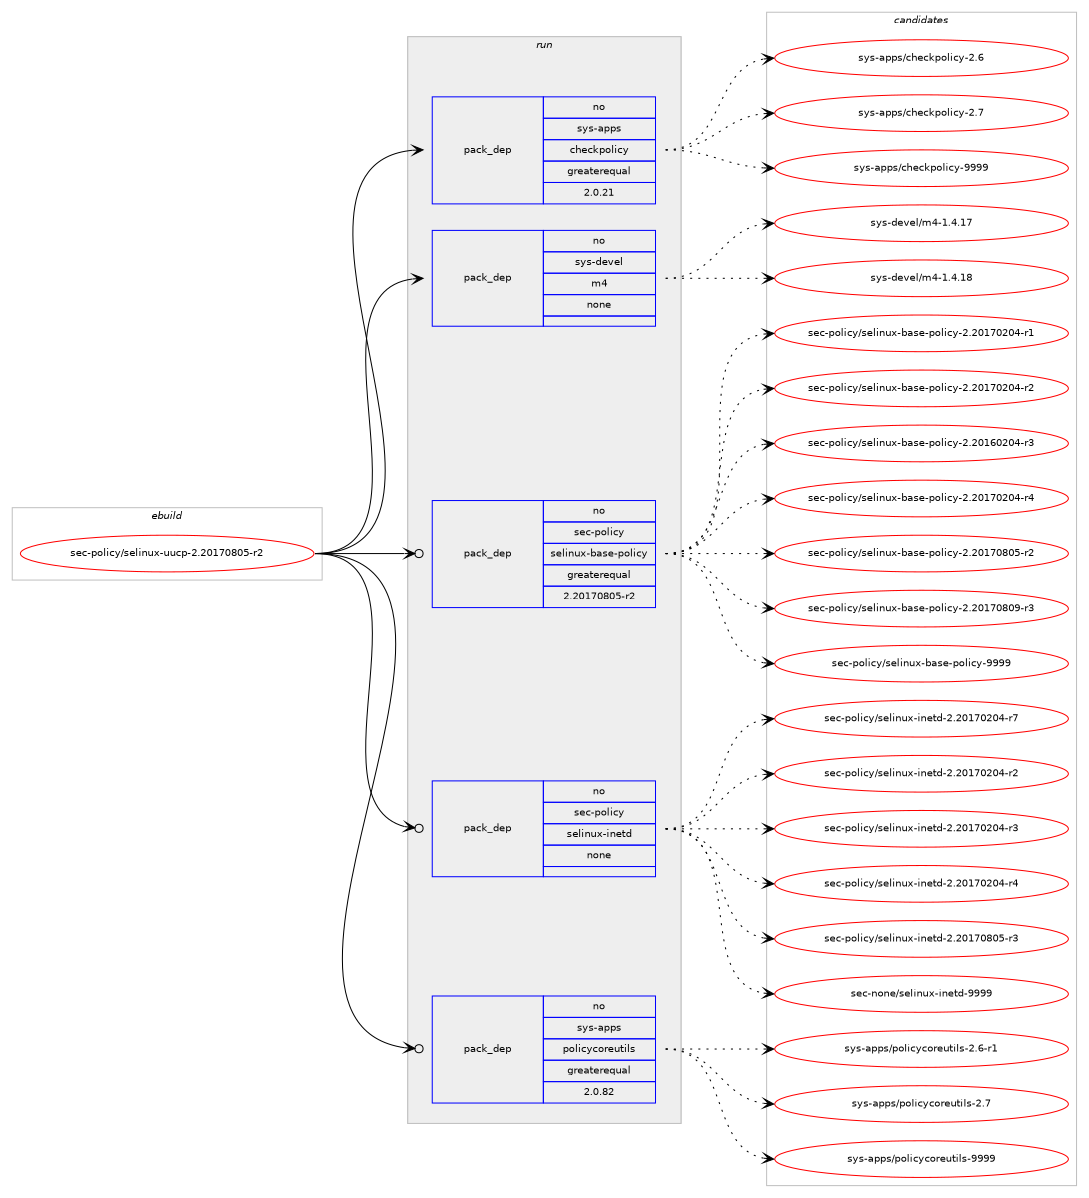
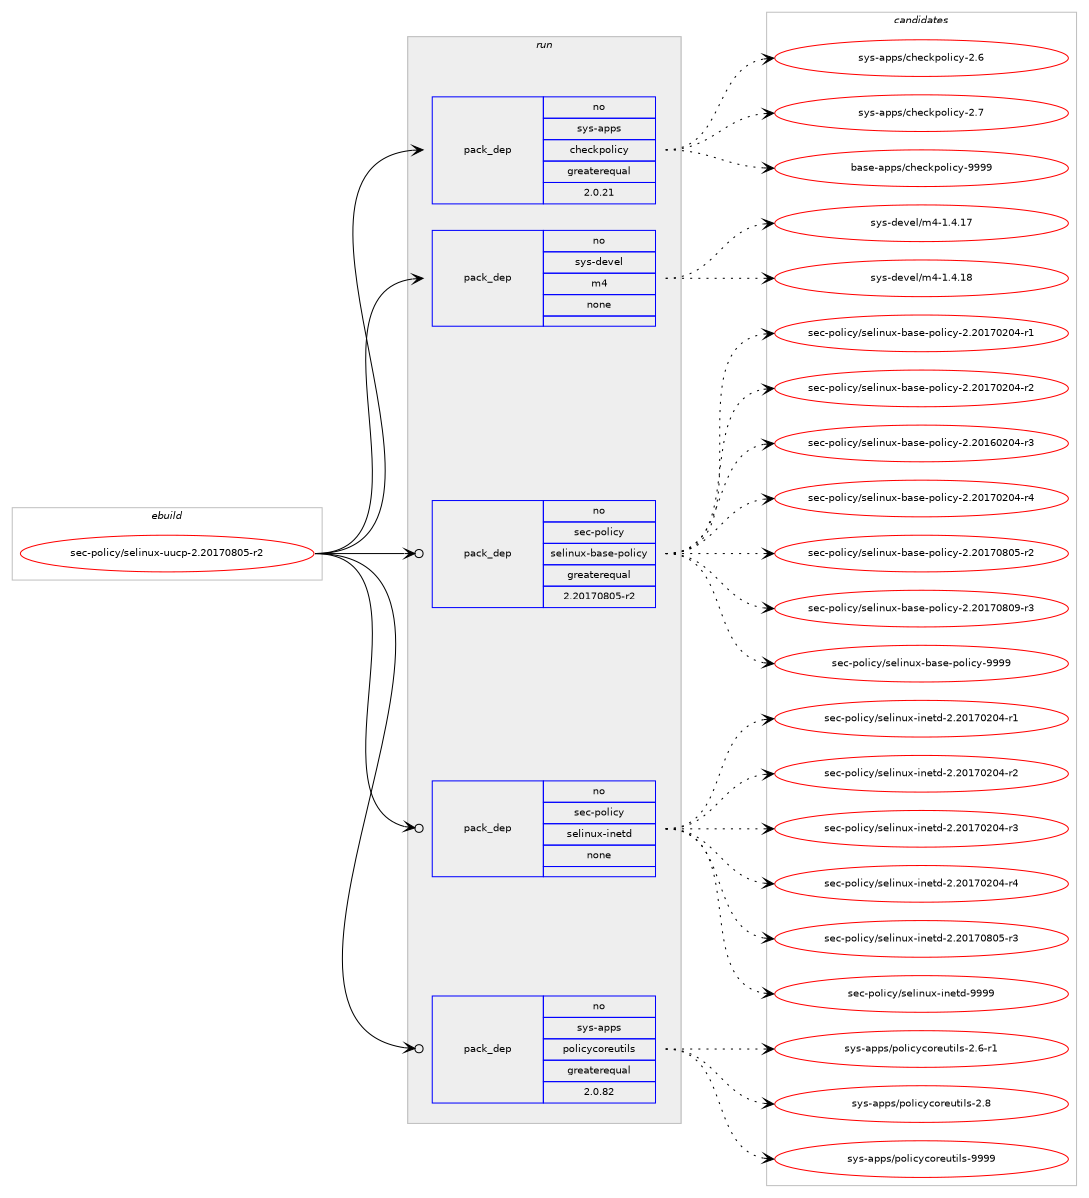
(922, 168) -> (922, 168)
(922, 719) -> (922, 719)
(922, 994) -> (922, 994)
(922, 1104) -> (922, 1104)
